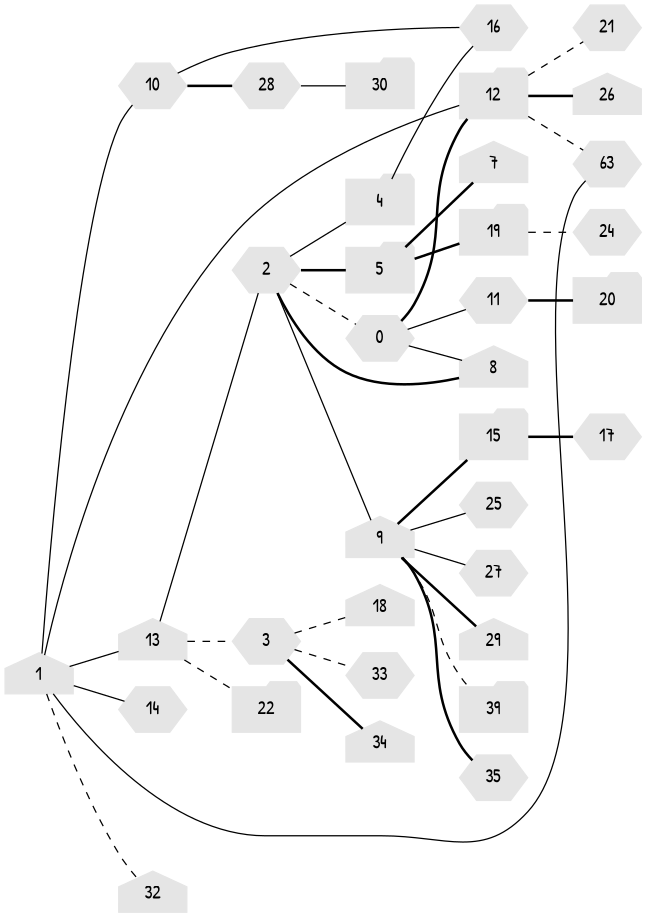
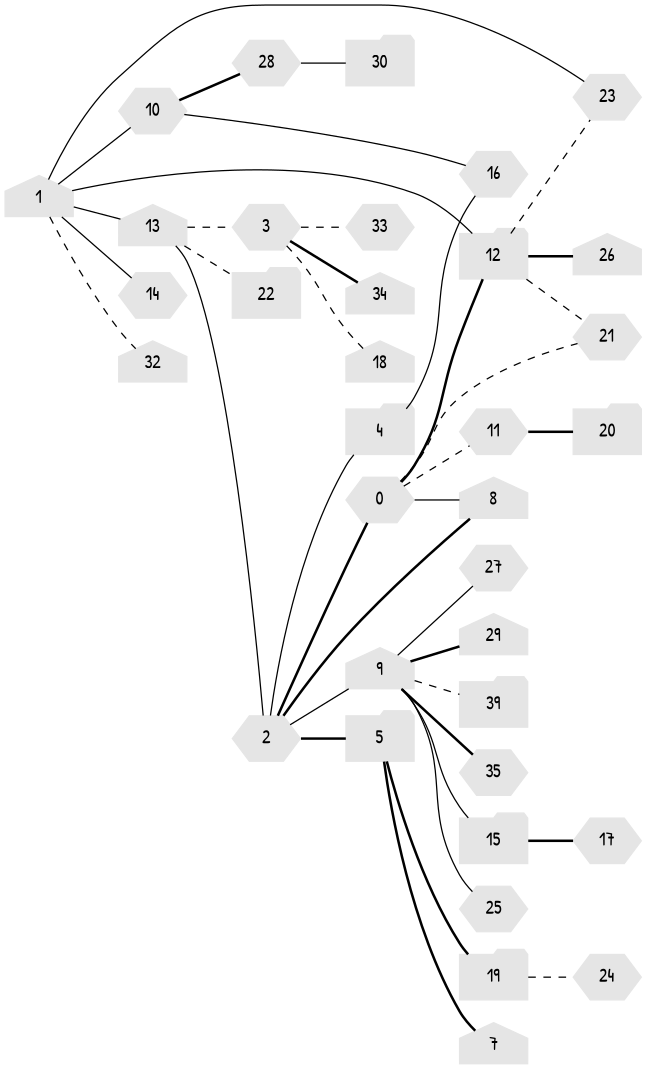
(607, 164) -> (607, 97)
(323, 304) -> (322, 619)
(437, 319) -> (437, 466)
none -> (471, 390)
(432, 492) -> (444, 777)
